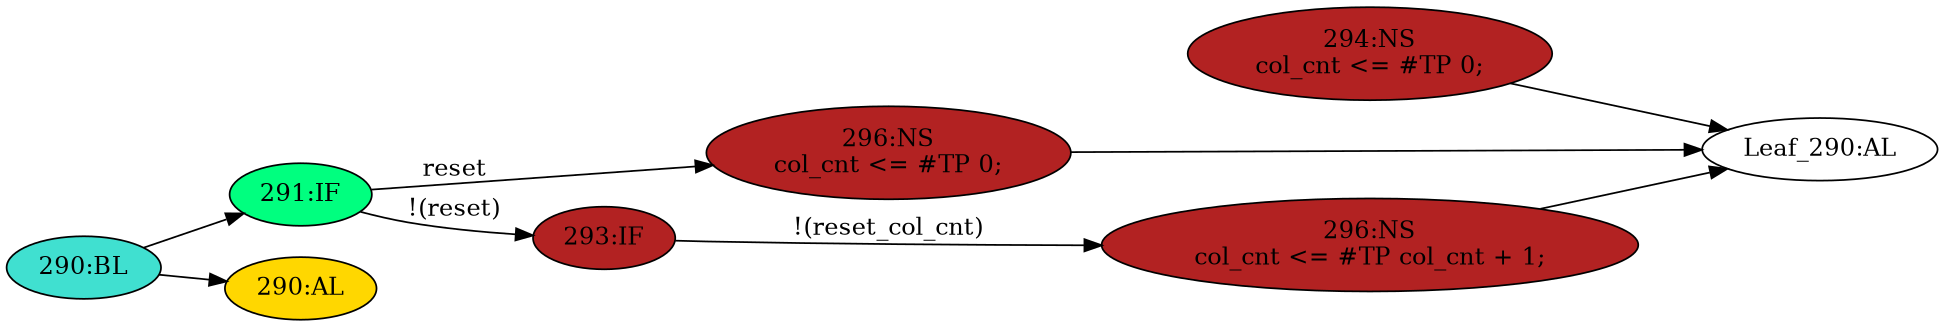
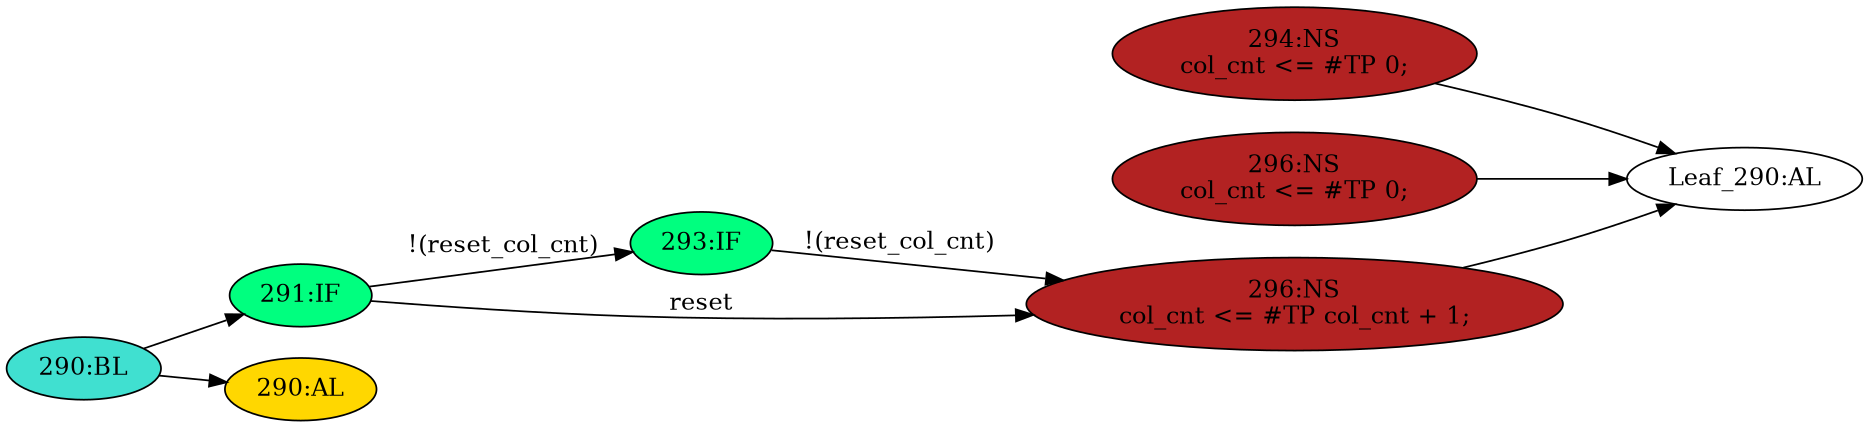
(533, 178) -> (693, 318)
(455, 209) -> (503, 246)
(604, 238) -> (702, 243)
